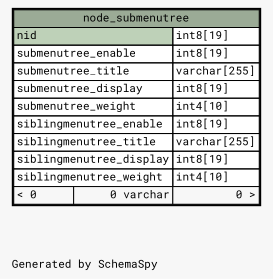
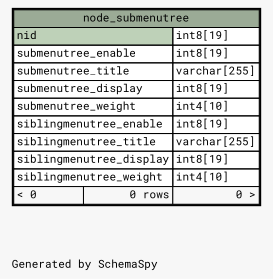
(140, 195) -> (150, 195)
